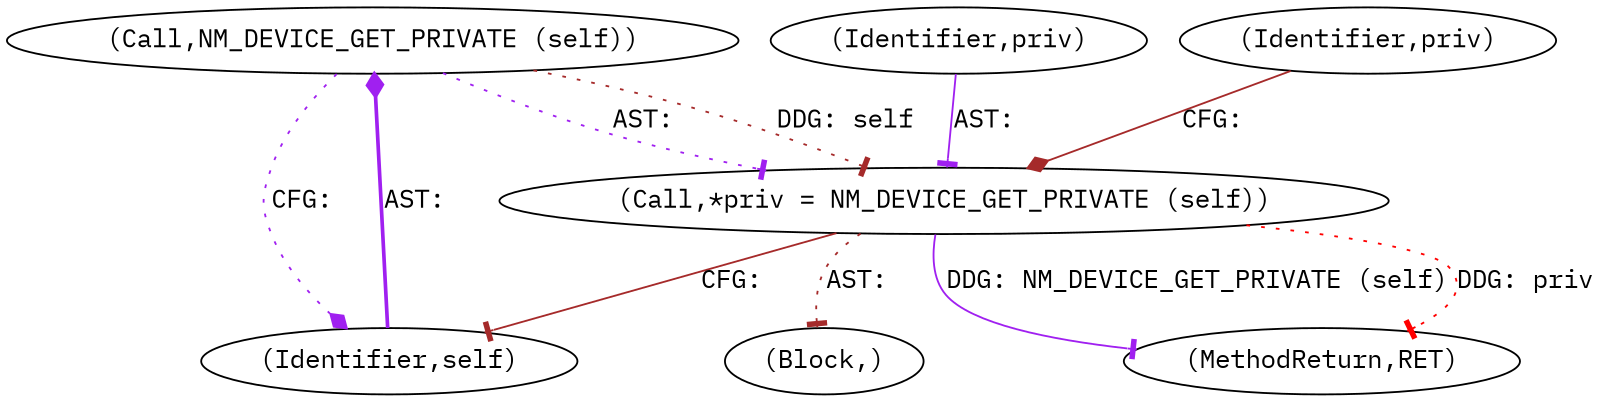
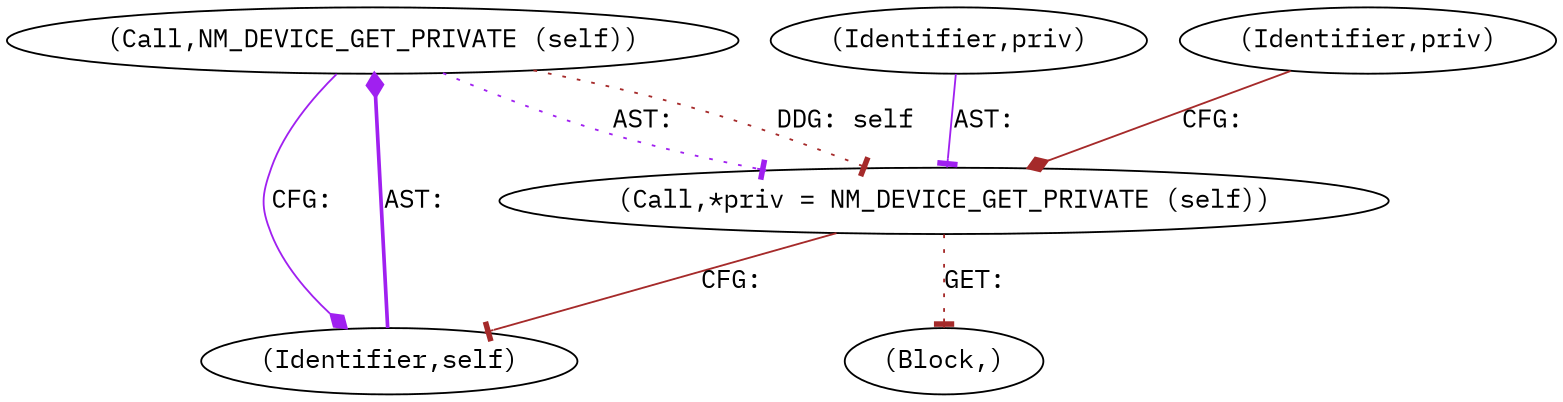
(264, 193) -> (264, 193)
(865, 281) -> (983, 281)
(1322, 361) -> none
